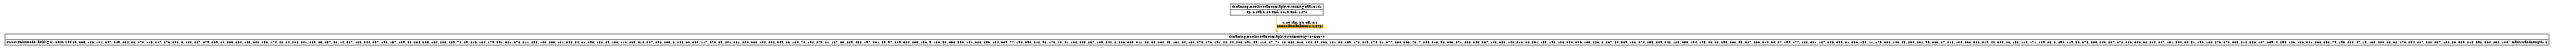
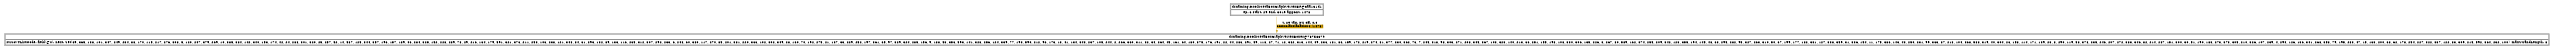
(1277, 12) -> (1277, 12)
